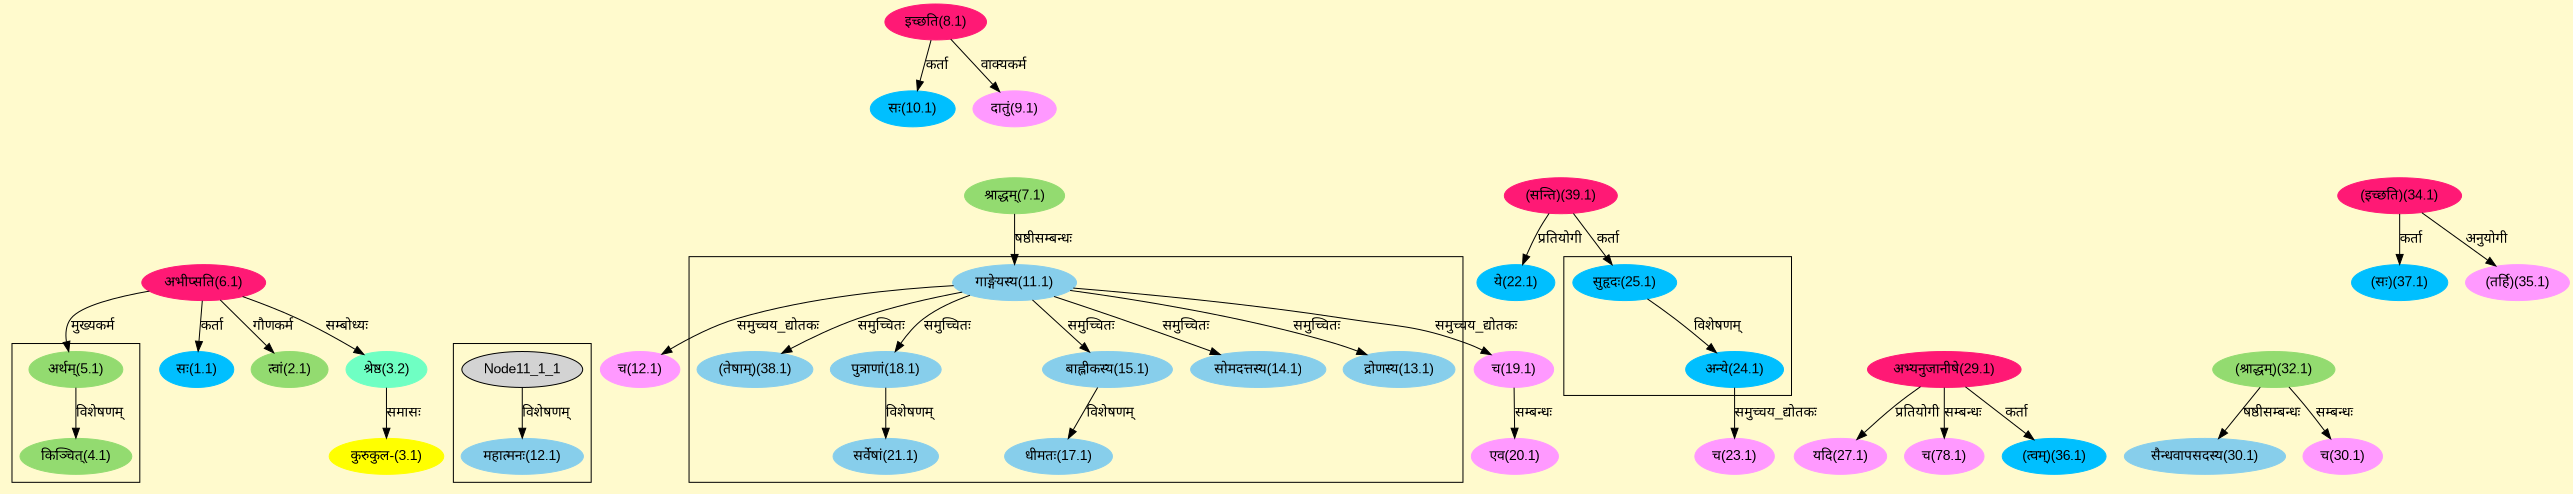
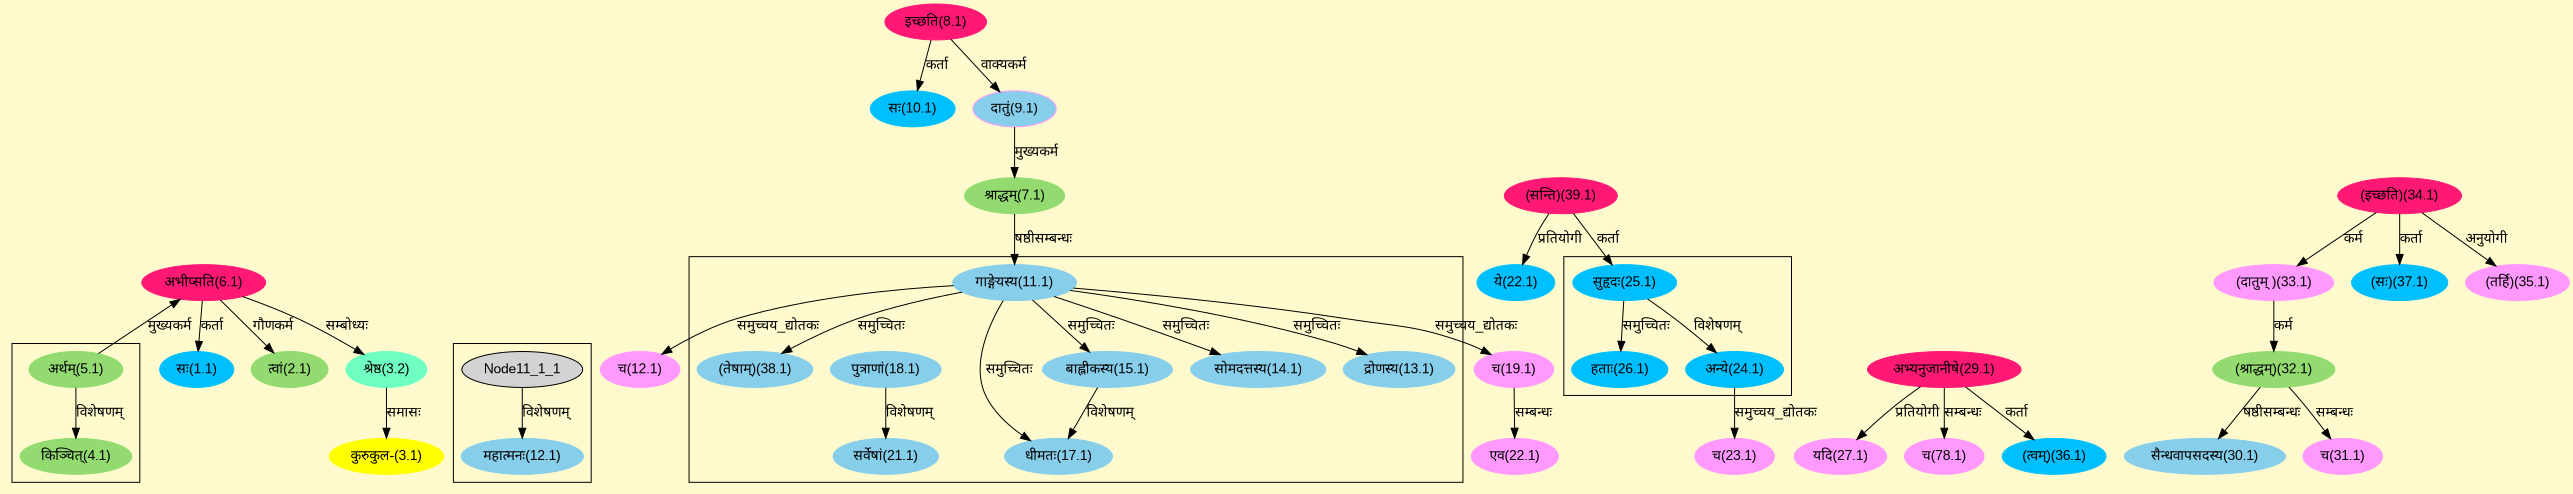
(1015, 109) -> (1015, 109)
none -> (1015, 147)
none -> (2274, 283)
(97, 304) -> (135, 329)
(931, 313) -> (980, 373)
none -> (1620, 369)
(1515, 456) -> (1515, 456)
(2343, 456) -> (2343, 456)
